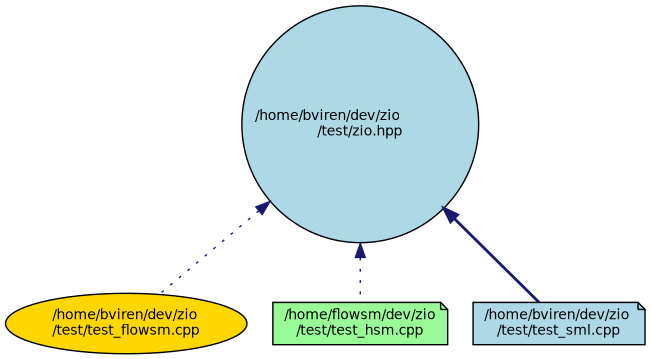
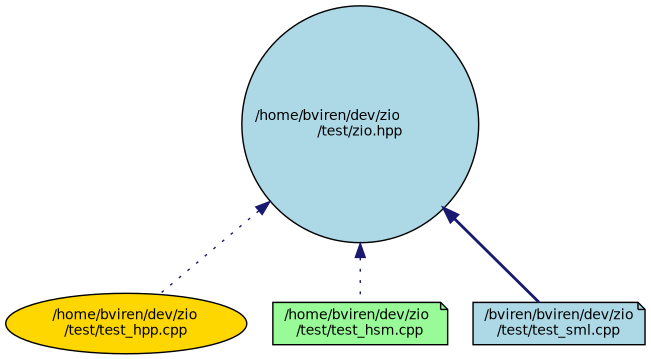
(126, 324) -> (126, 324)
(360, 324) -> (360, 324)
(559, 324) -> (559, 324)
